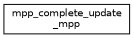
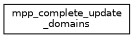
(67, 19) -> (67, 19)
